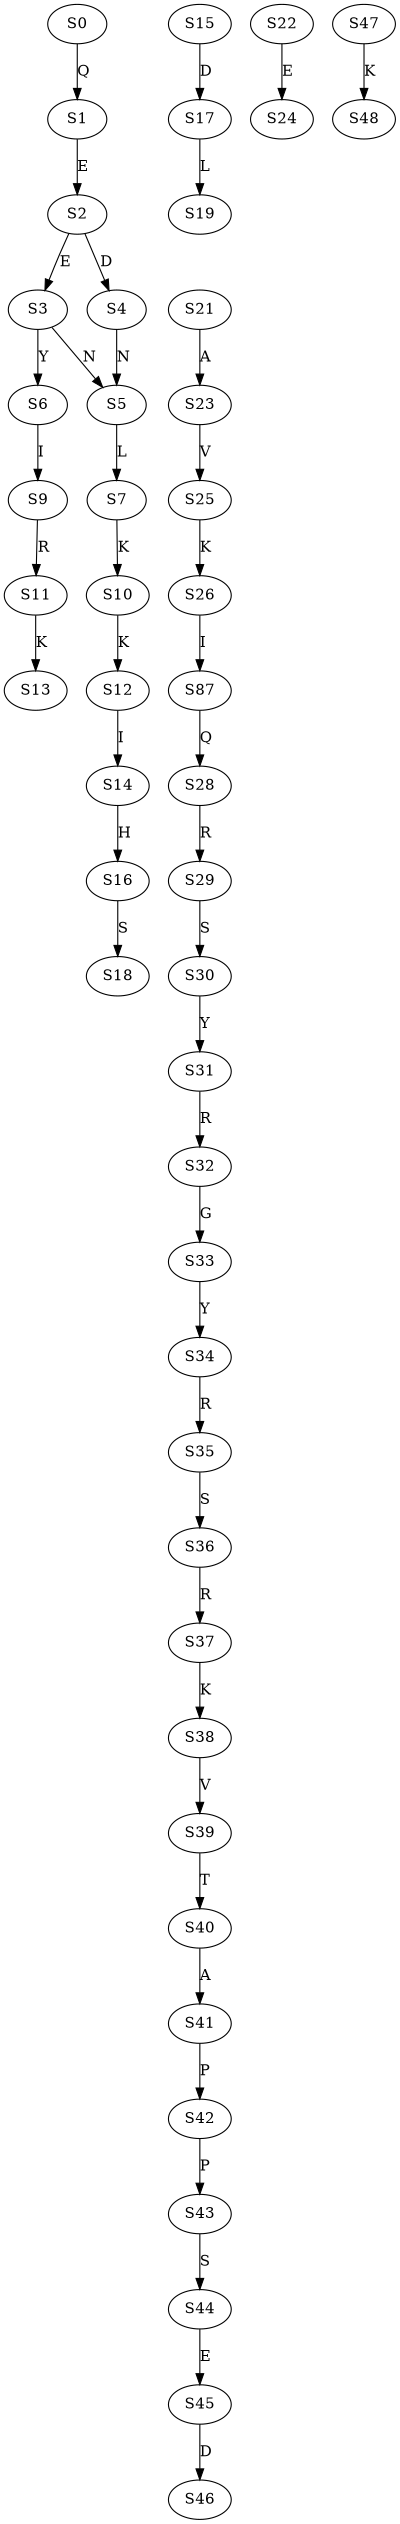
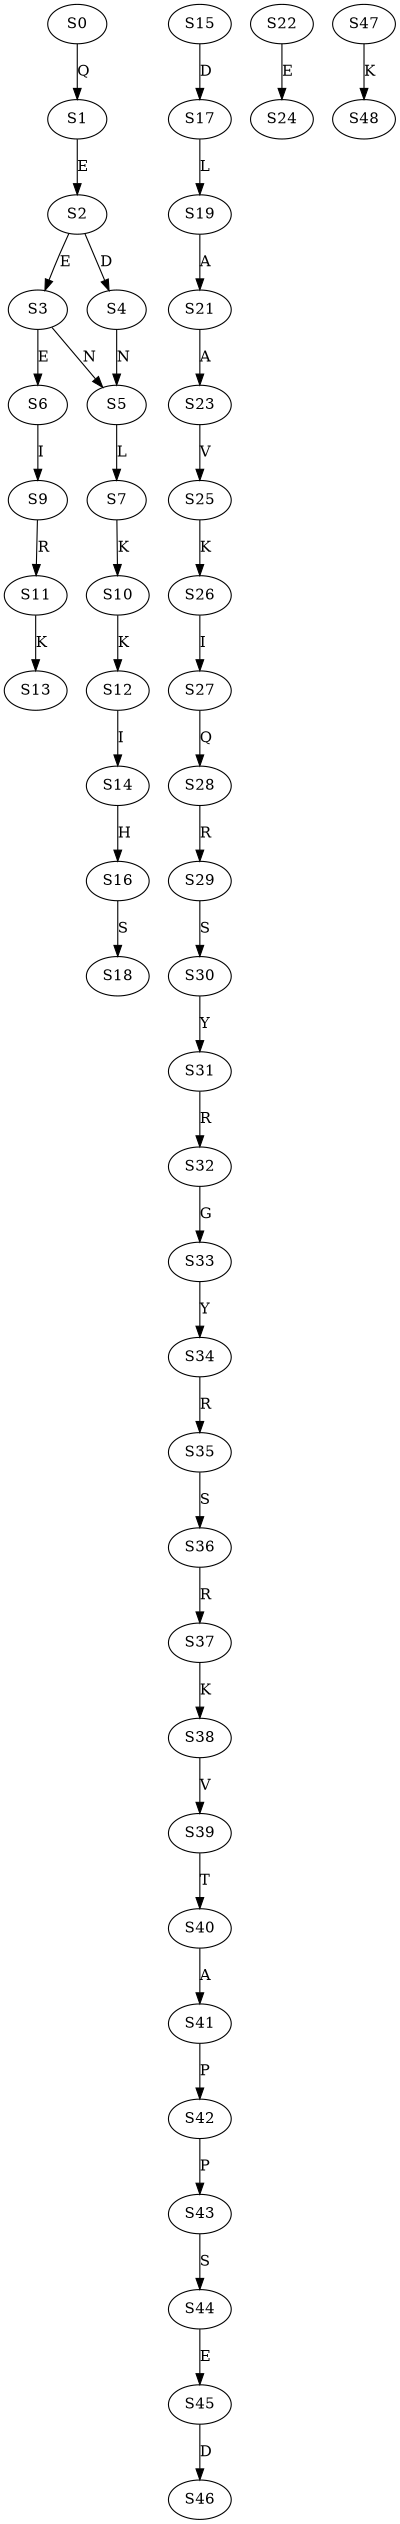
none -> (200, 257)
(44, 357) -> (44, 357)
(200, 691) -> (200, 691)
